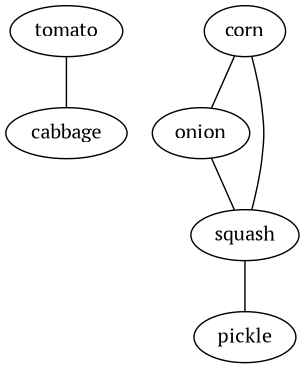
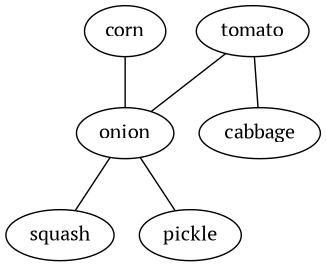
none -> (188, 83)
(264, 133) -> none
(245, 286) -> (158, 184)
